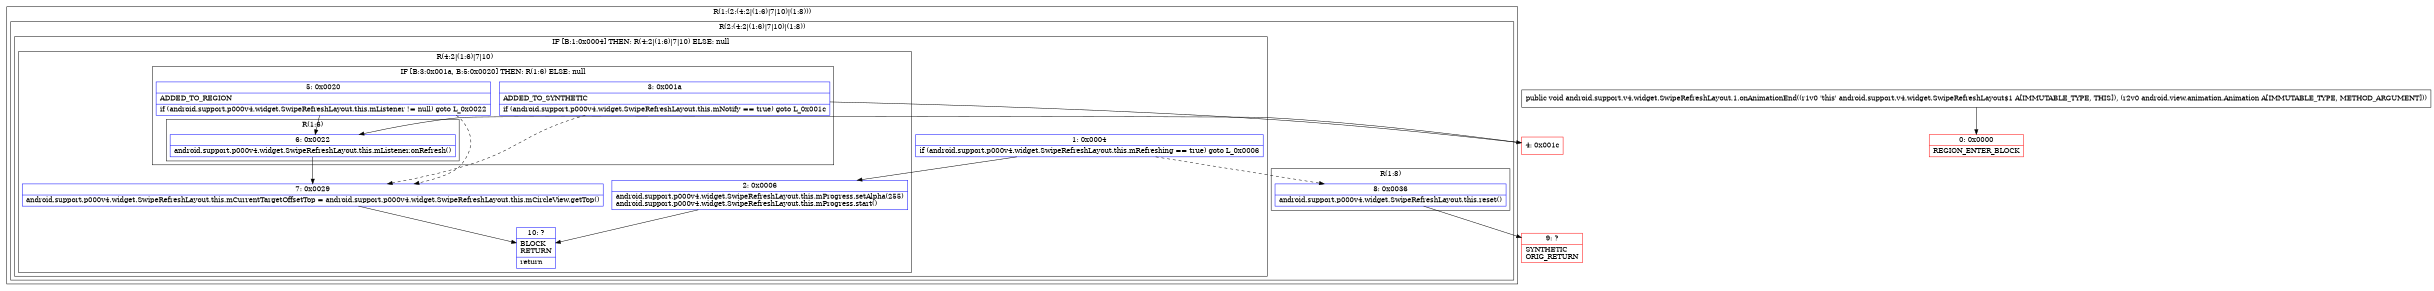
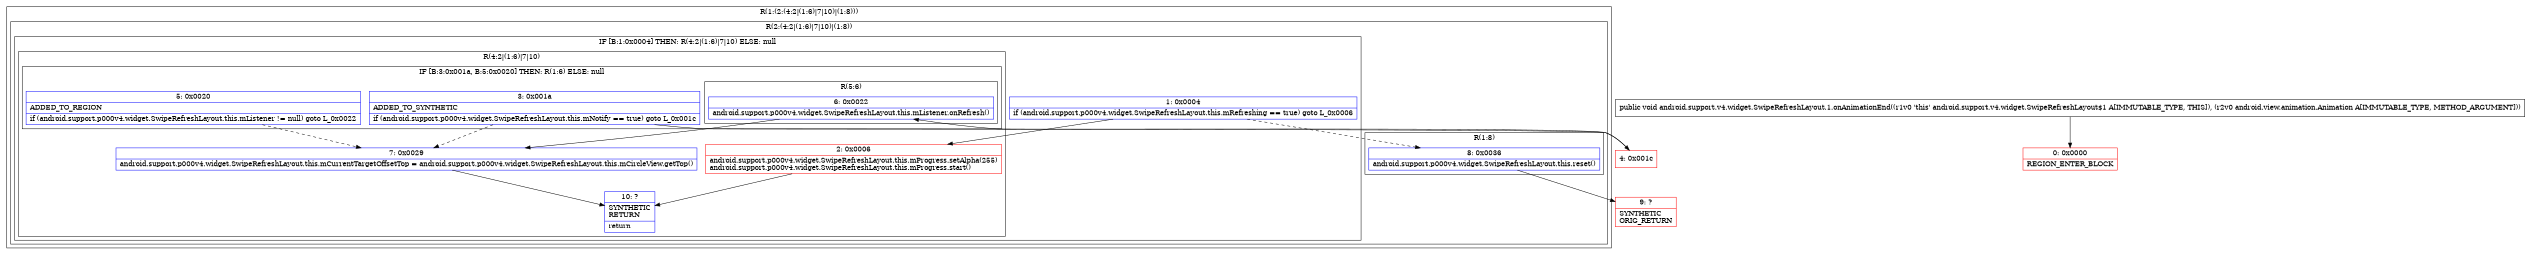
(318, 123) -> none
(313, 125) -> (851, 87)
(760, 195) -> (854, 159)
(533, 244) -> (630, 208)
